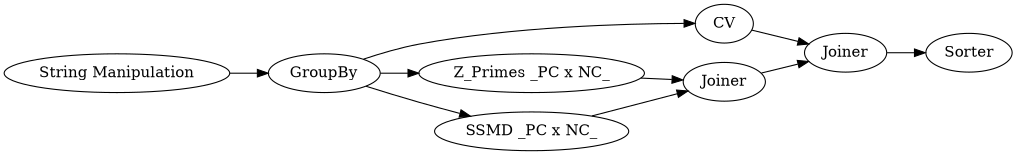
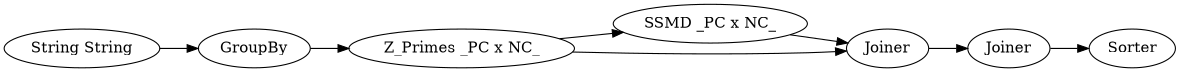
(724, 24) -> none
(117, 73) -> (82, 48)
(413, 100) -> (586, 36)
